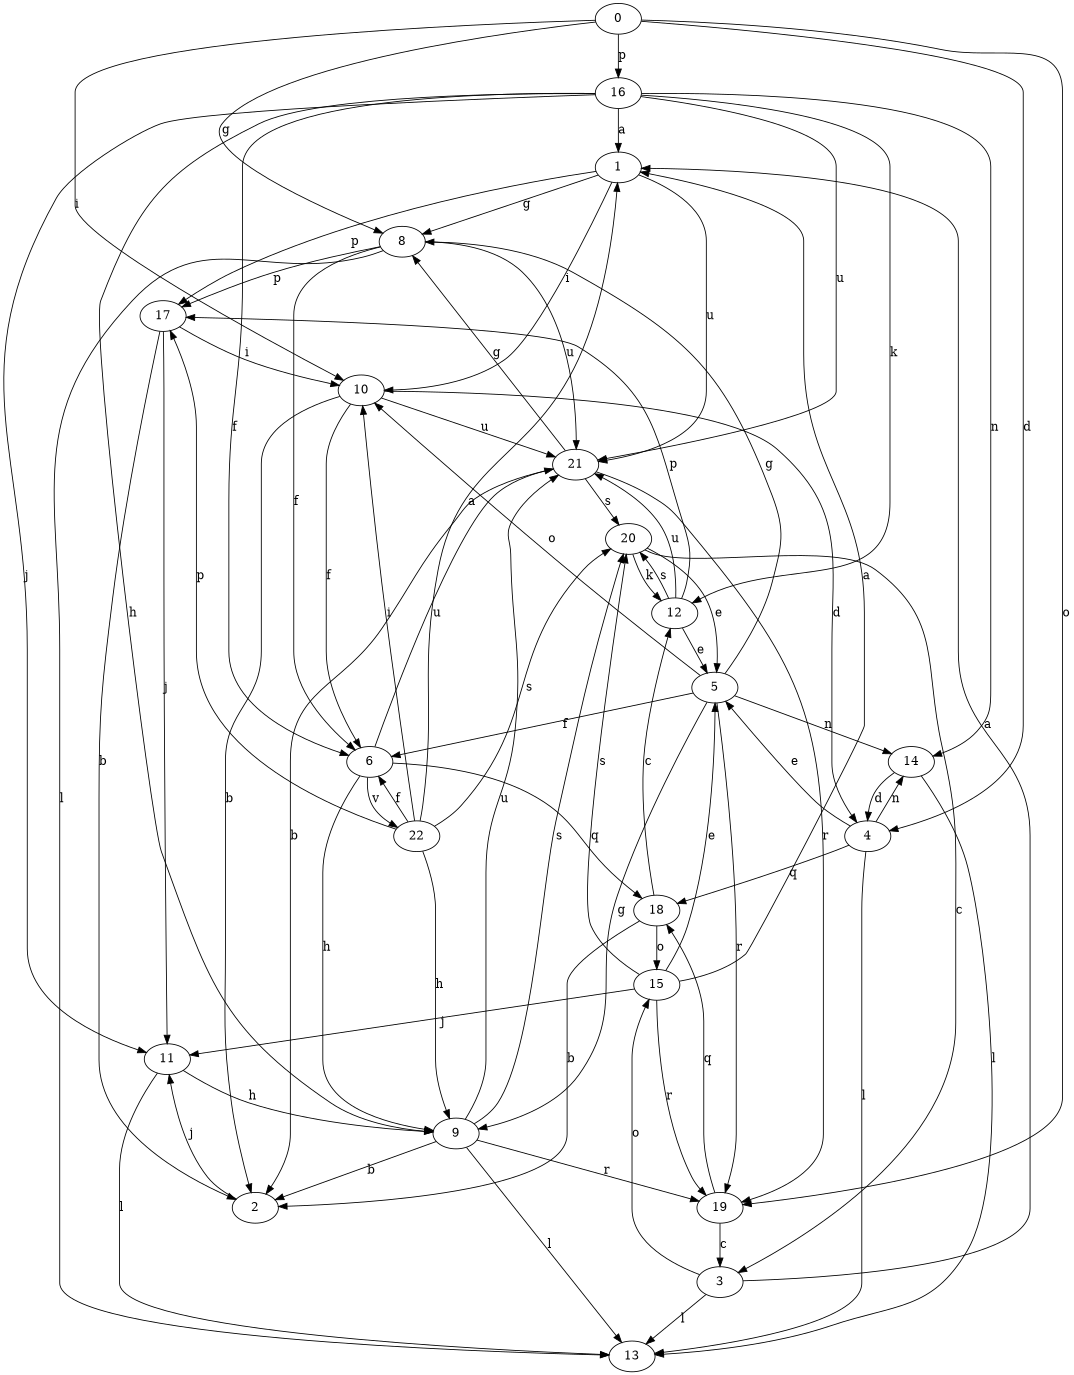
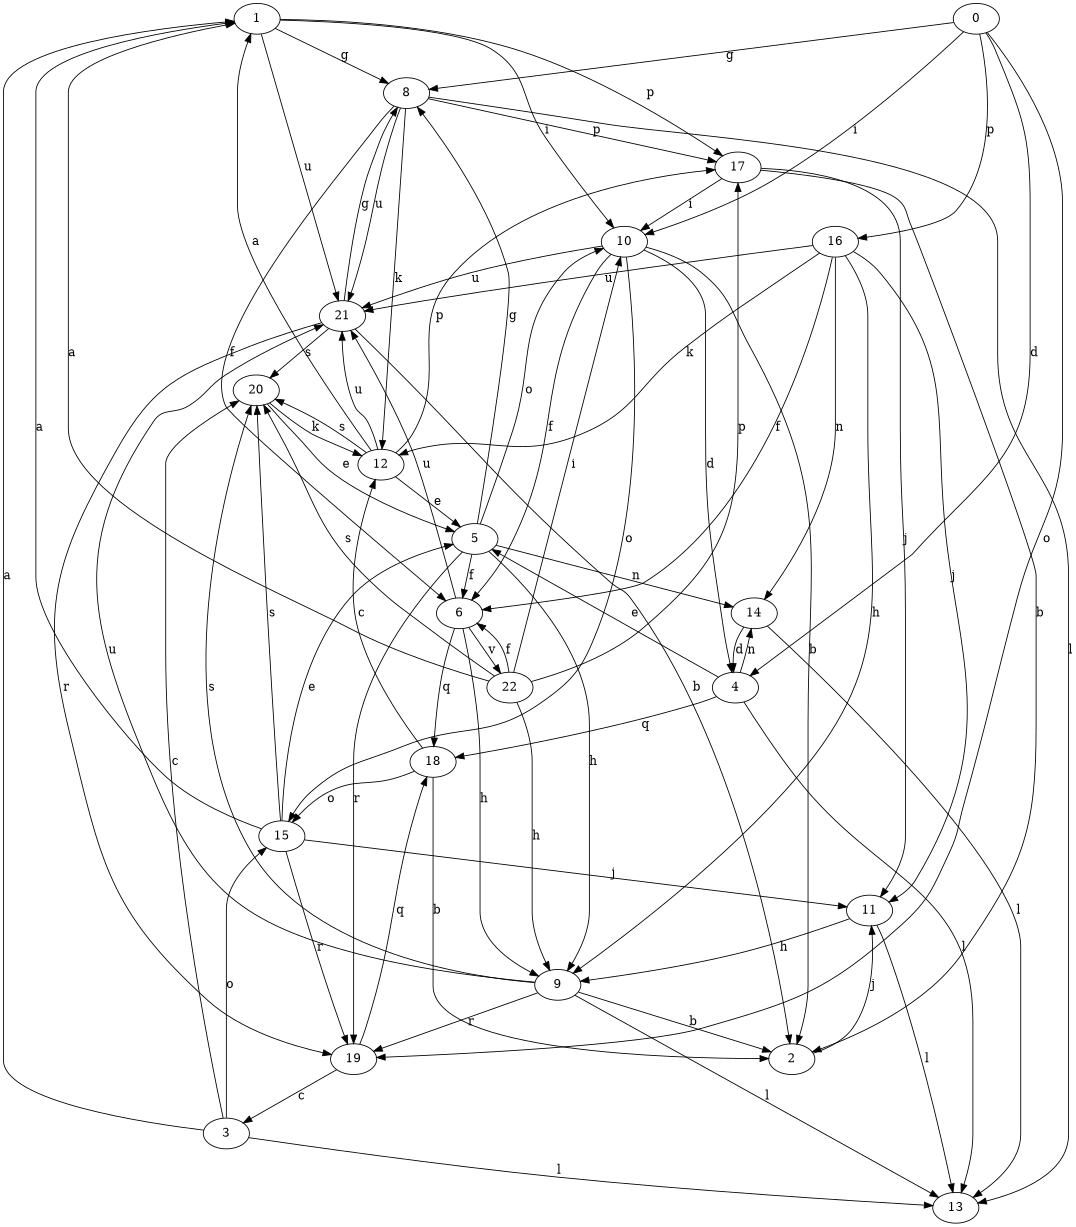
(618, 126) -> (254, 261)
none -> (394, 275)
none -> (598, 628)
(956, 864) -> (170, 748)
(622, 911) -> (594, 762)
